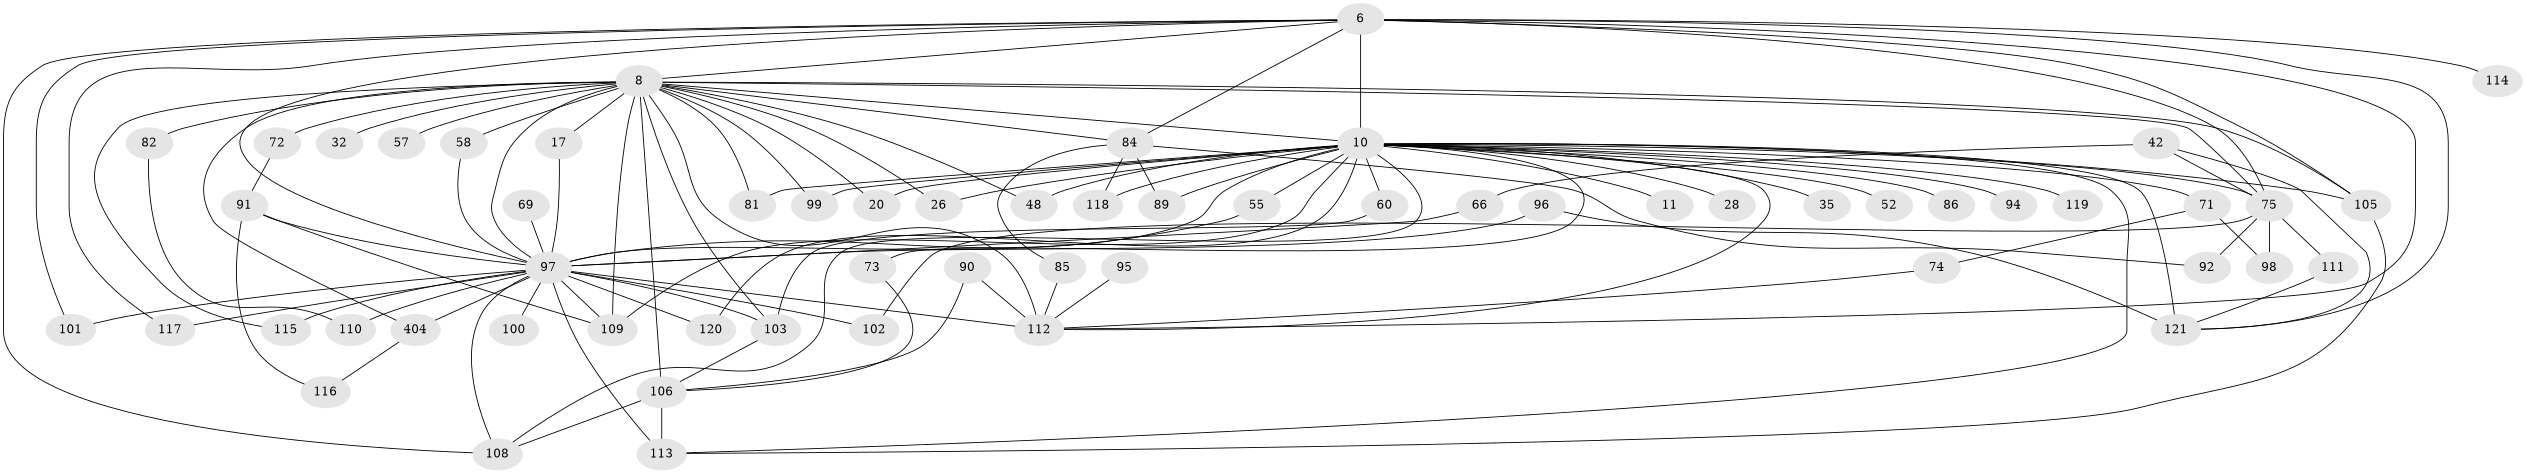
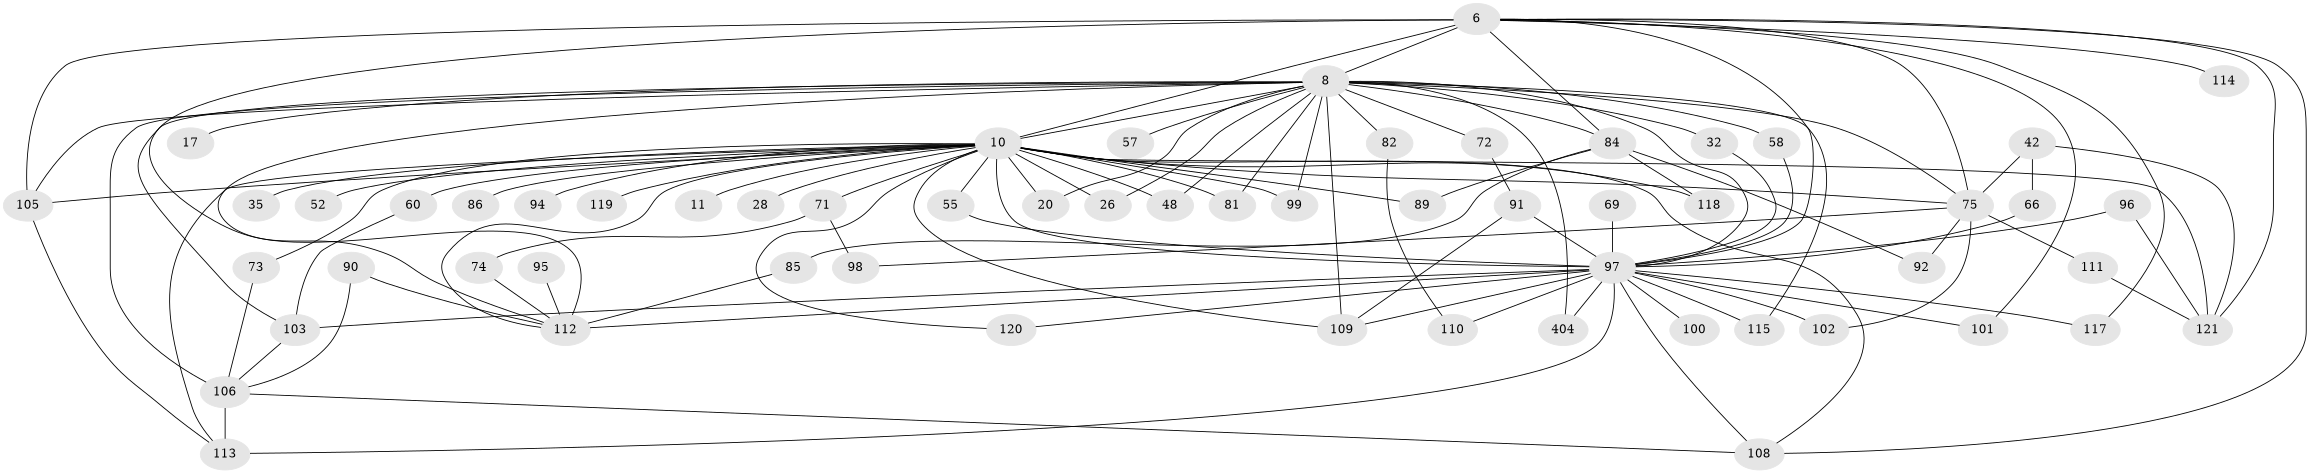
(558, 206) -> (1752, 234)
(326, 392) -> none
